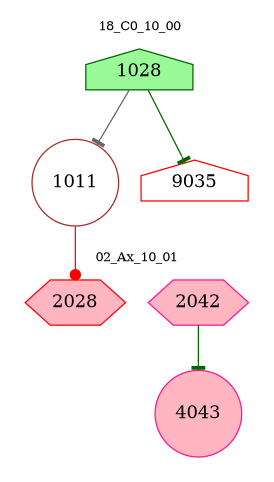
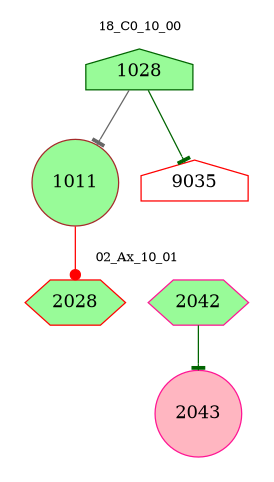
(75, 183) -> (75, 183)
(75, 303) -> (75, 303)
(198, 303) -> (198, 303)
(198, 414) -> (198, 414)
